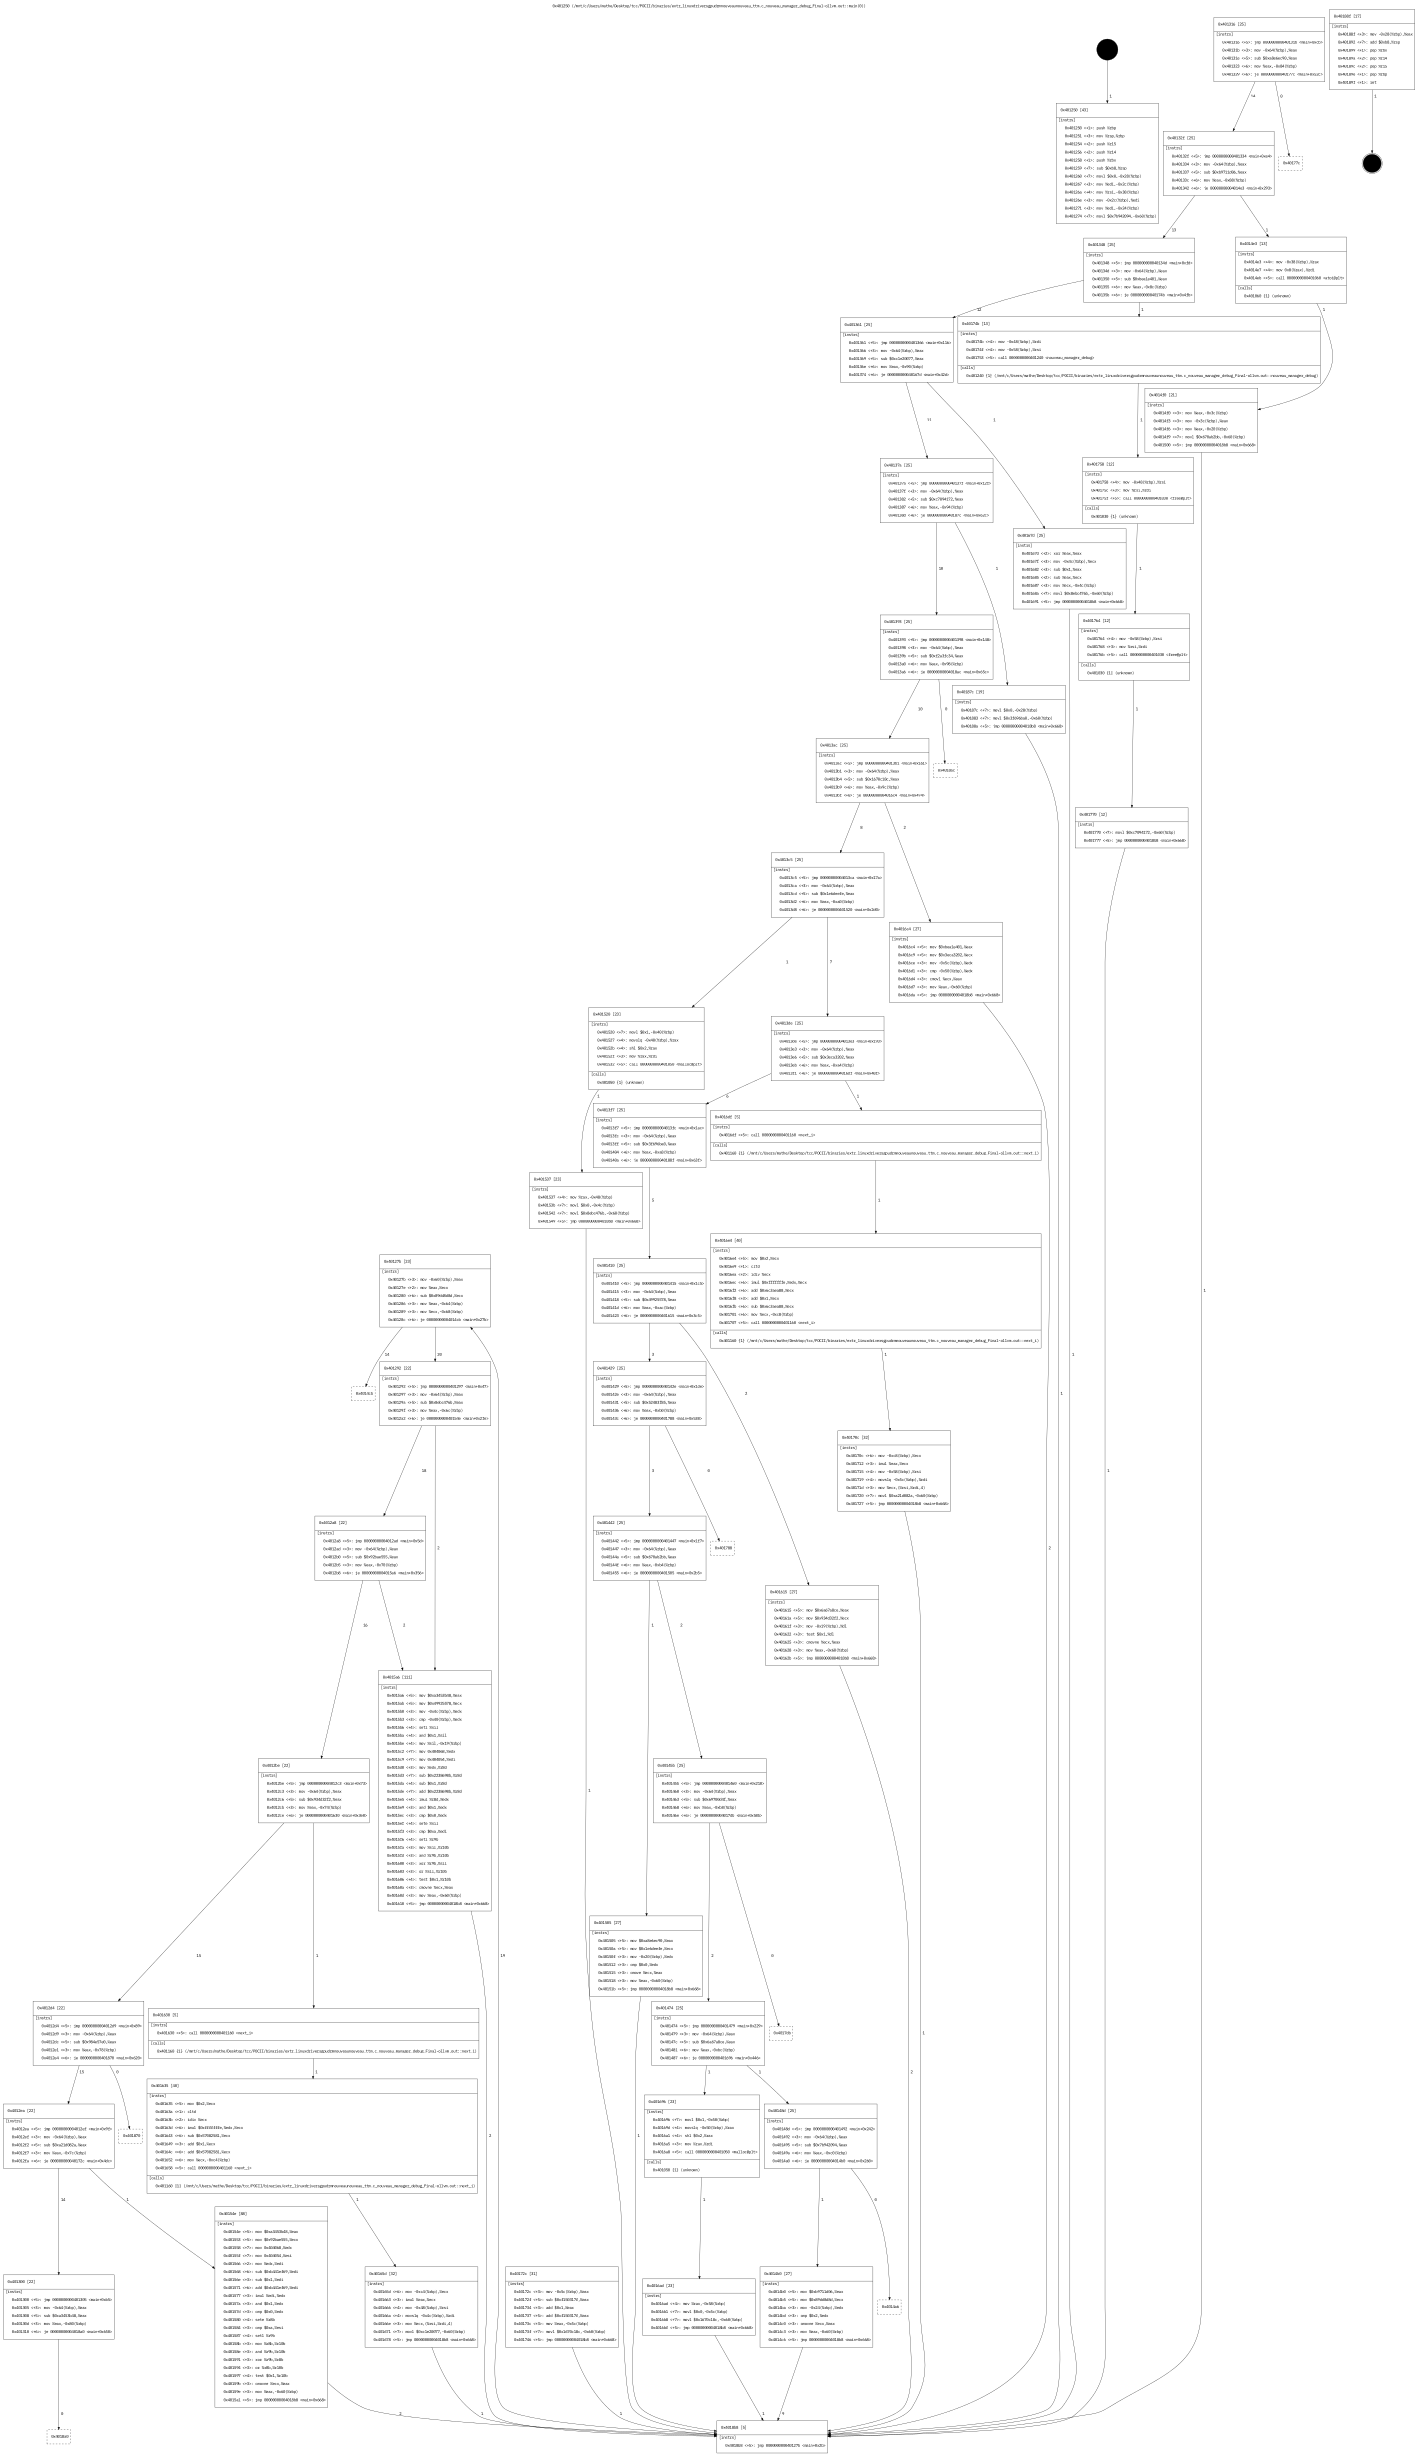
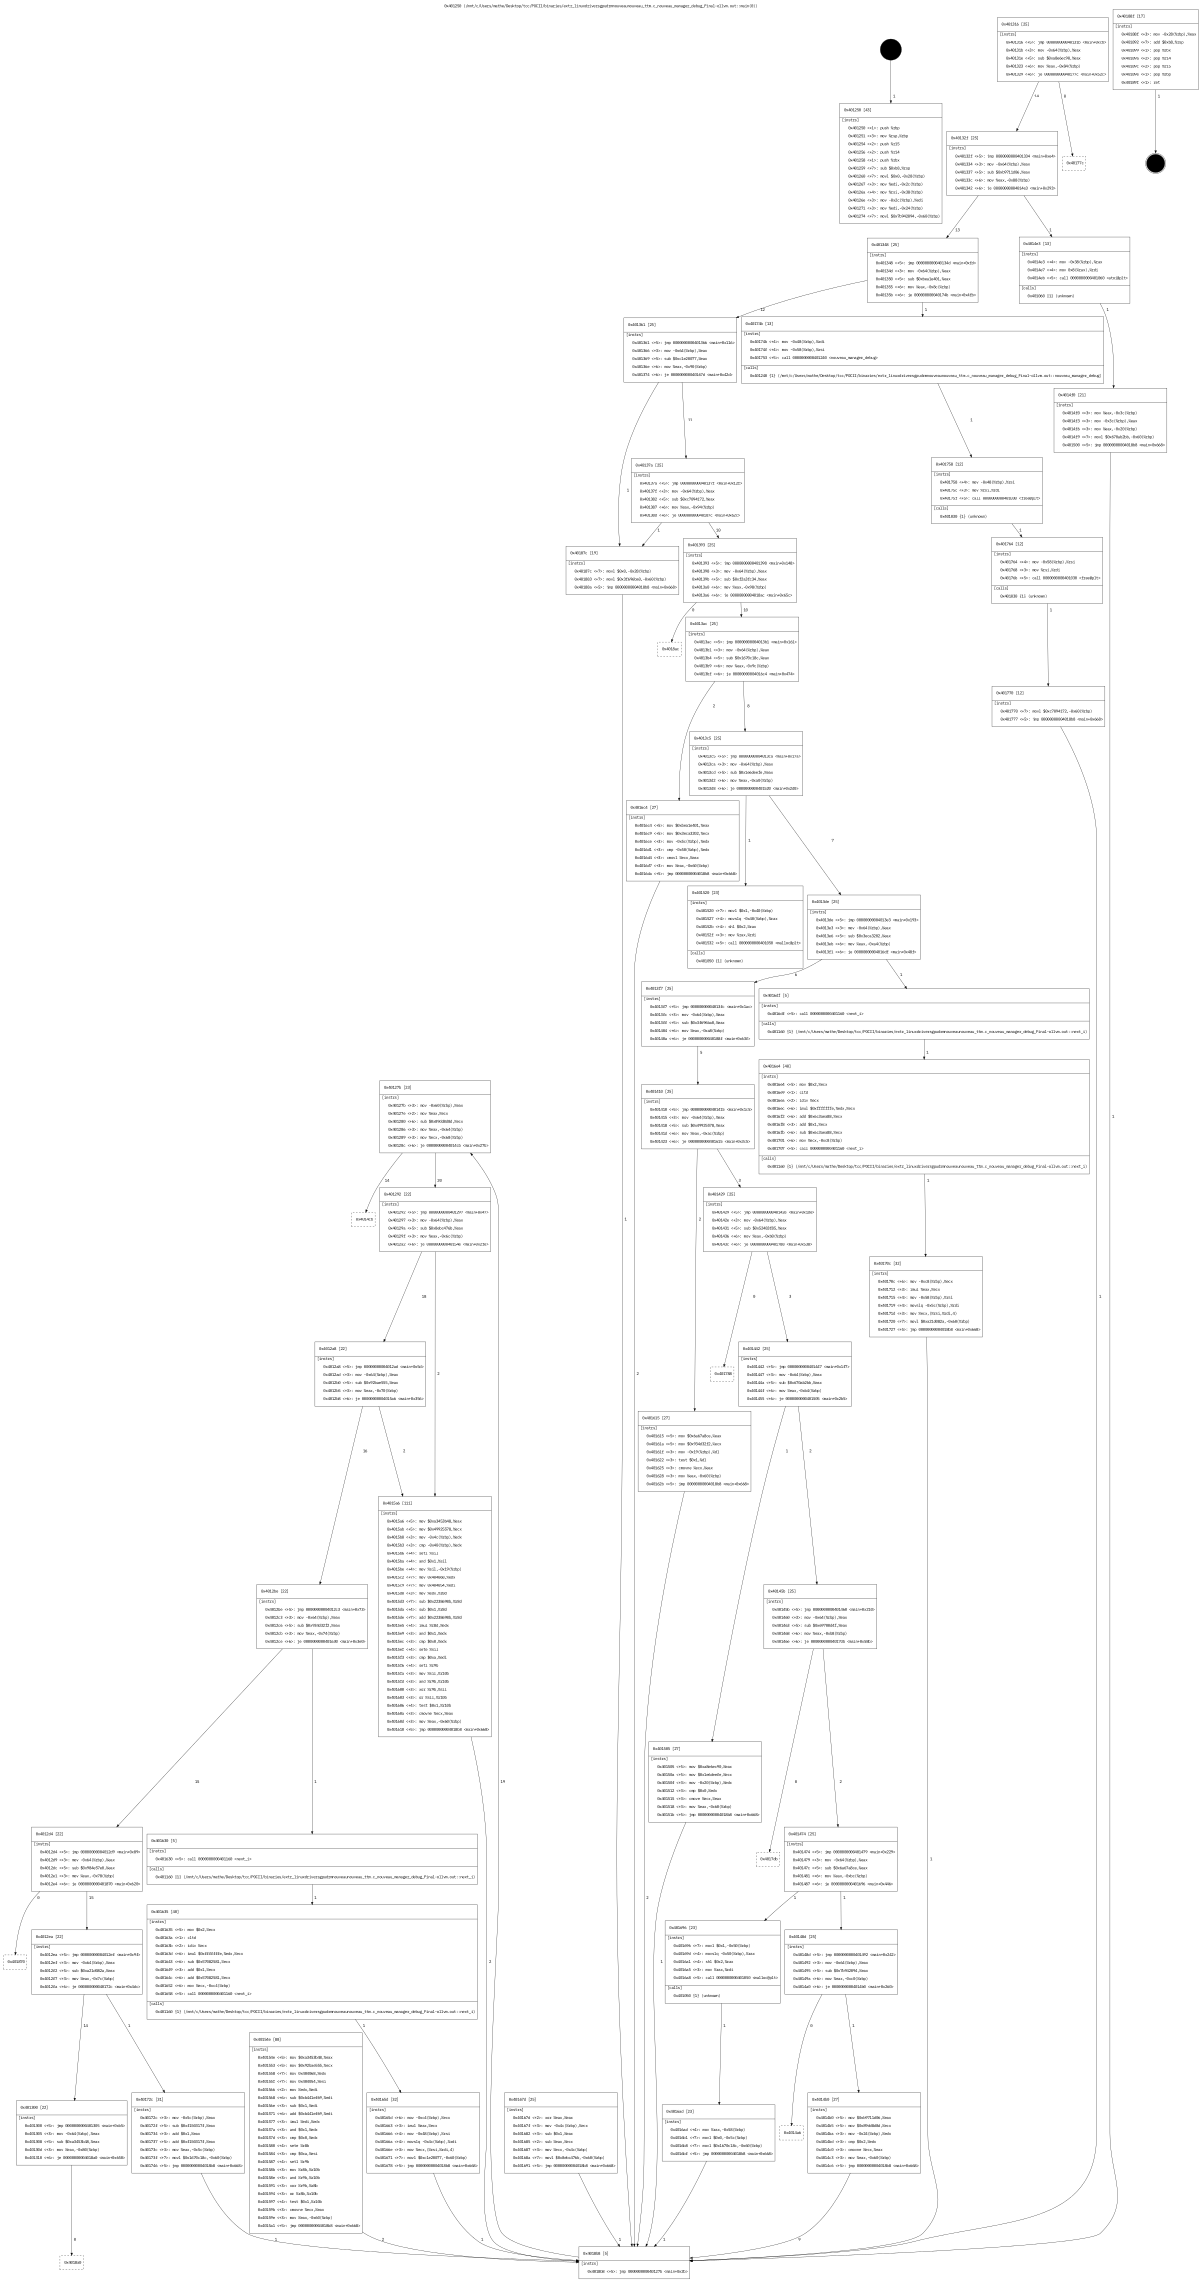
(990, 451) -> (624, 459)
(586, 1201) -> none
(149, 2220) -> (135, 2042)
